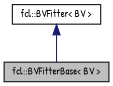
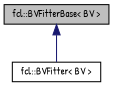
(57, 49) -> (57, 49)
